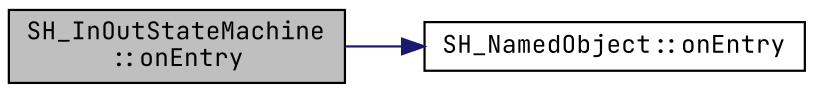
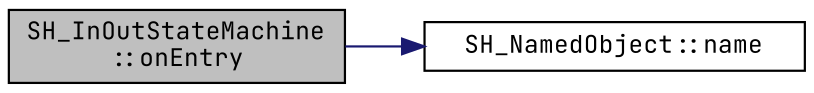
(615, 46) -> (615, 46)
